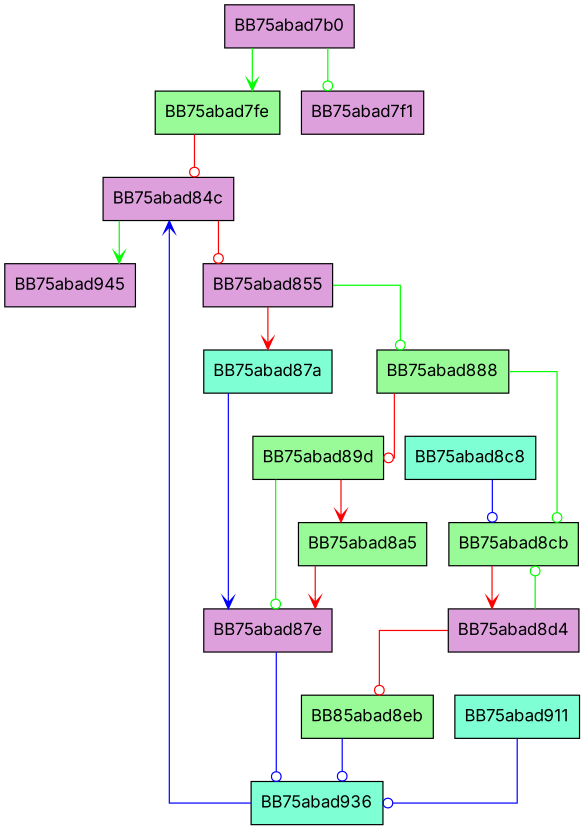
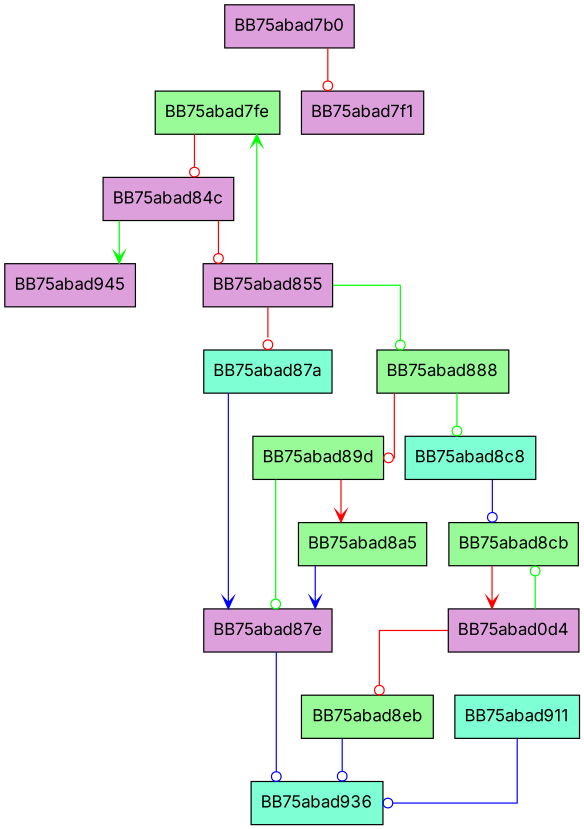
(252, 63) -> (257, 205)
(328, 65) -> (328, 65)
(268, 322) -> (268, 322)
(557, 418) -> (457, 410)
(169, 559) -> none
(315, 581) -> (315, 581)
(514, 630) -> (514, 630)
(367, 717) -> (367, 717)
